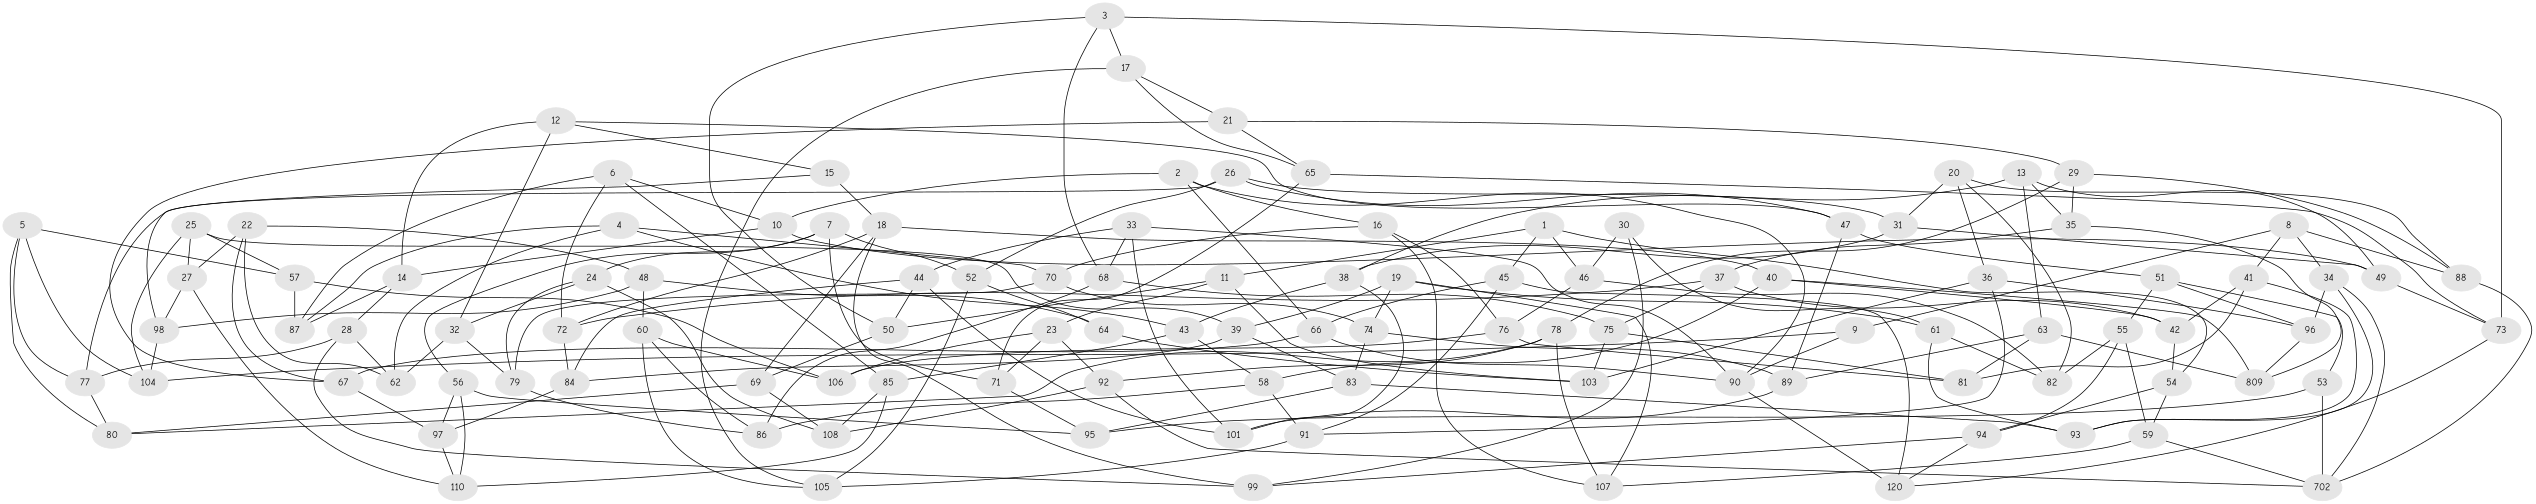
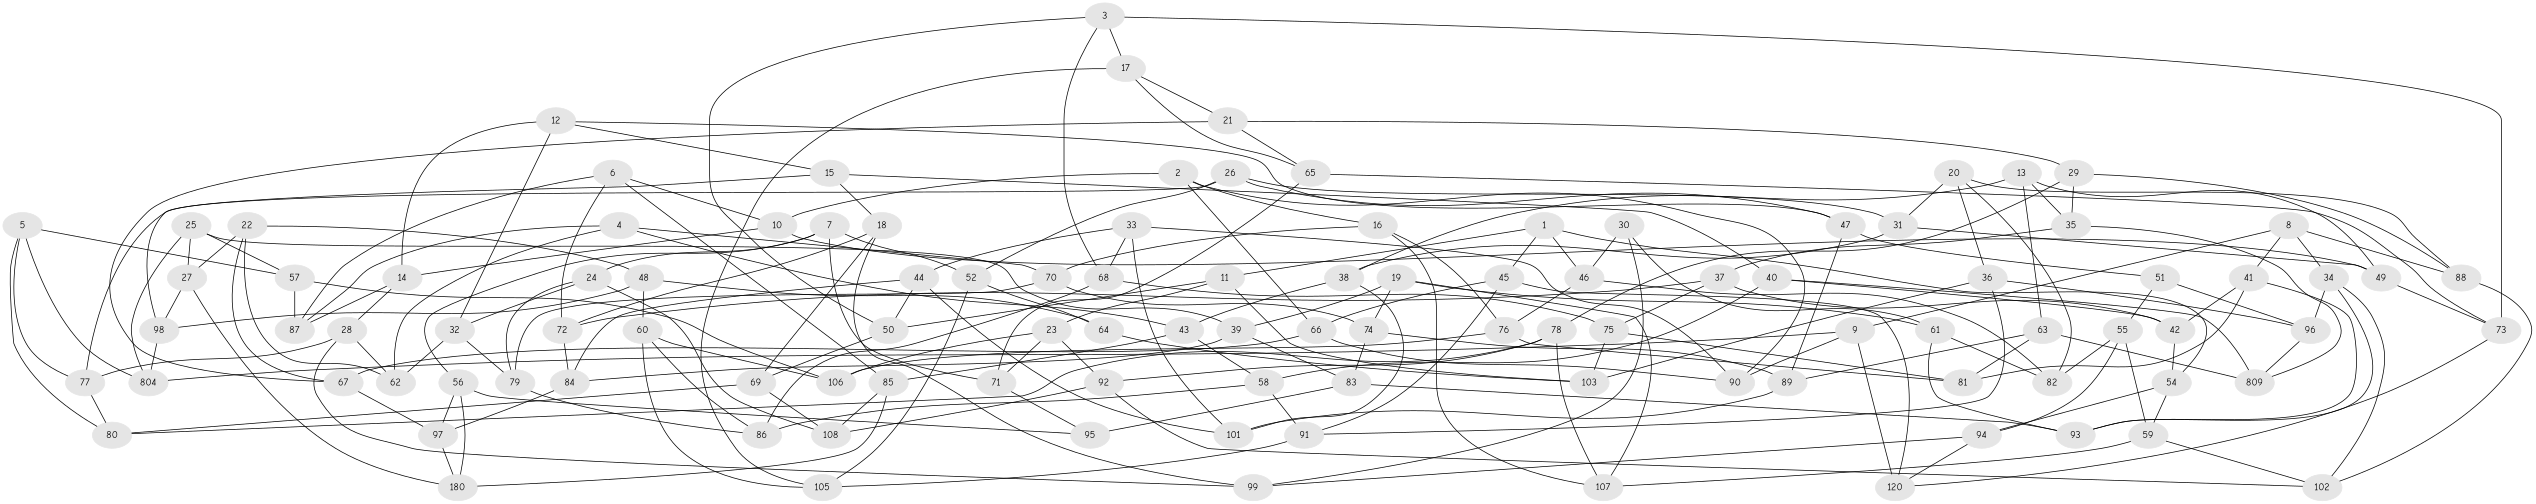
(1288, 241) -> (1265, 192)
(148, 383) -> (148, 383)
(2322, 383) -> none
(1815, 435) -> (1874, 406)
(458, 488) -> (458, 488)
(2322, 488) -> (2322, 488)
